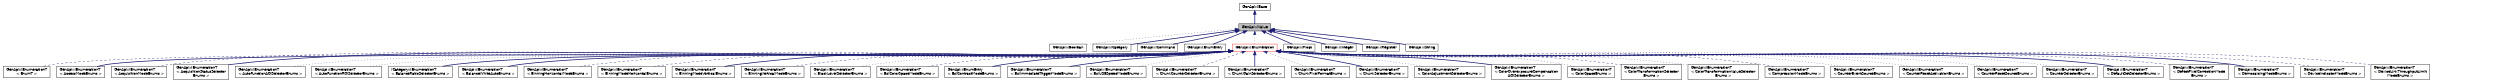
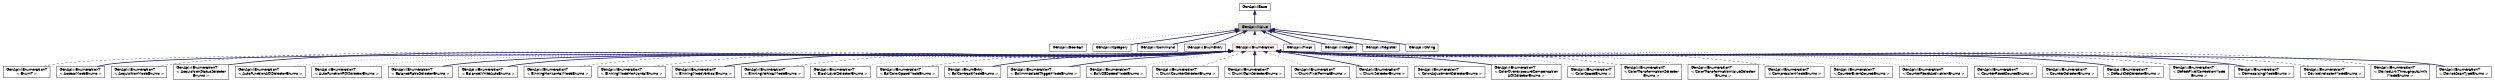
(420, 72) -> (420, 72)
none -> (2464, 72)
